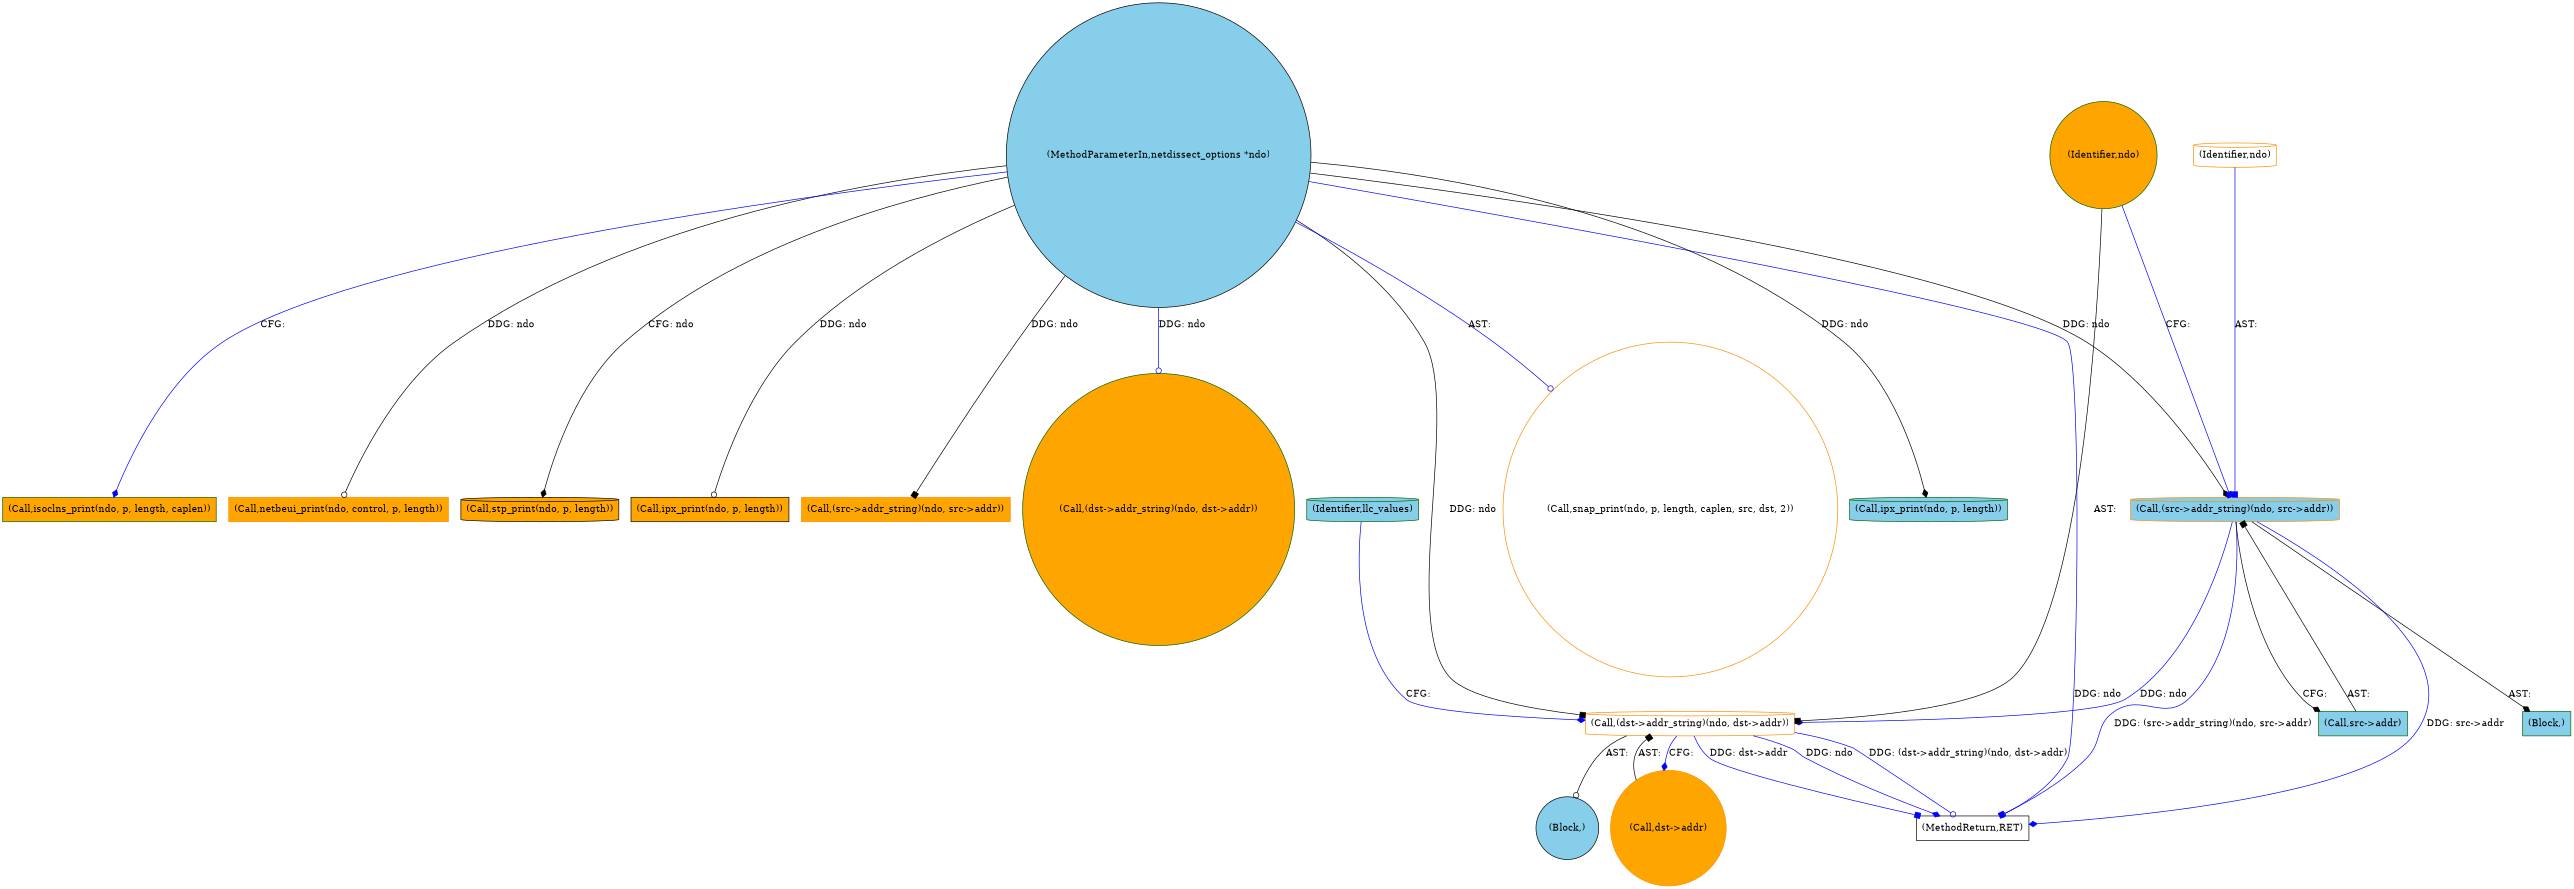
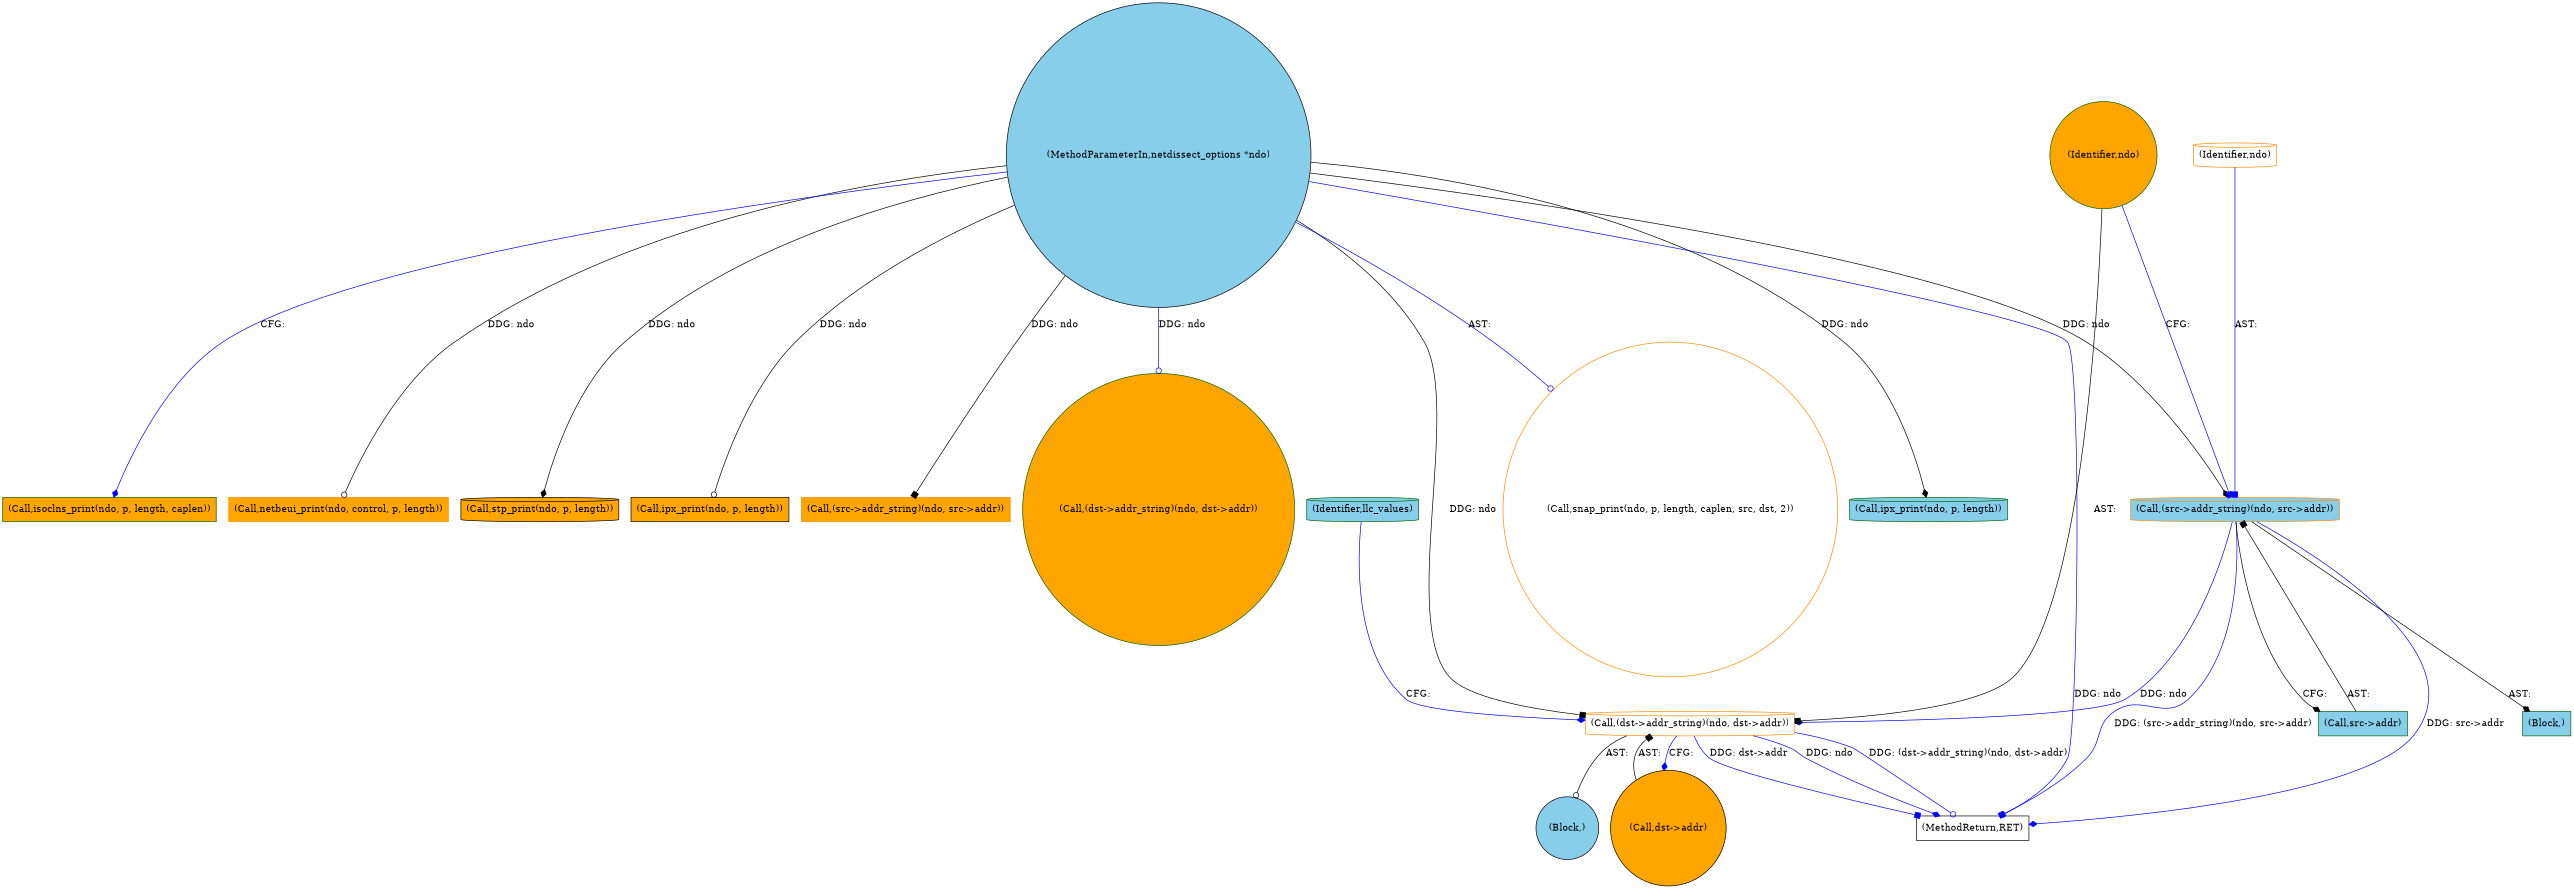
(671, 325) -> (672, 325)
(1668, 828) -> (1668, 828)
